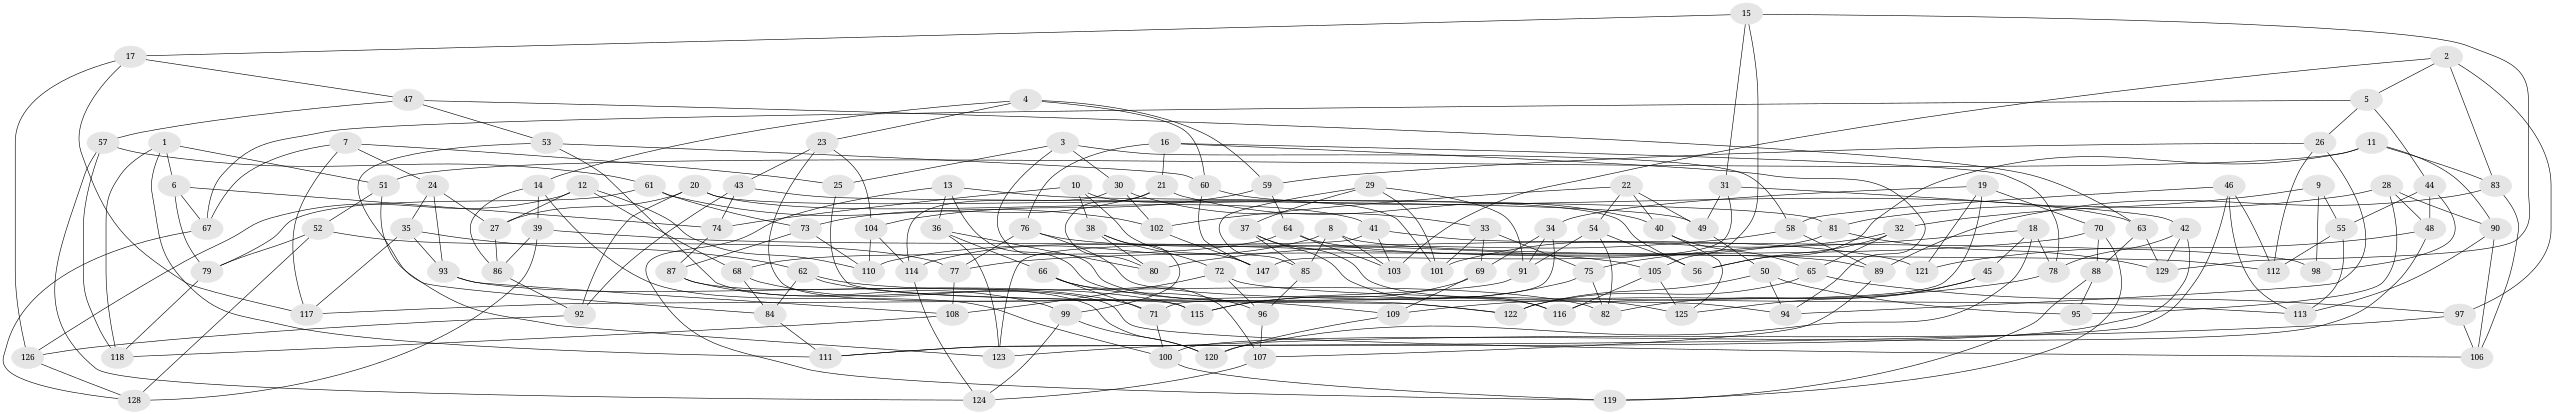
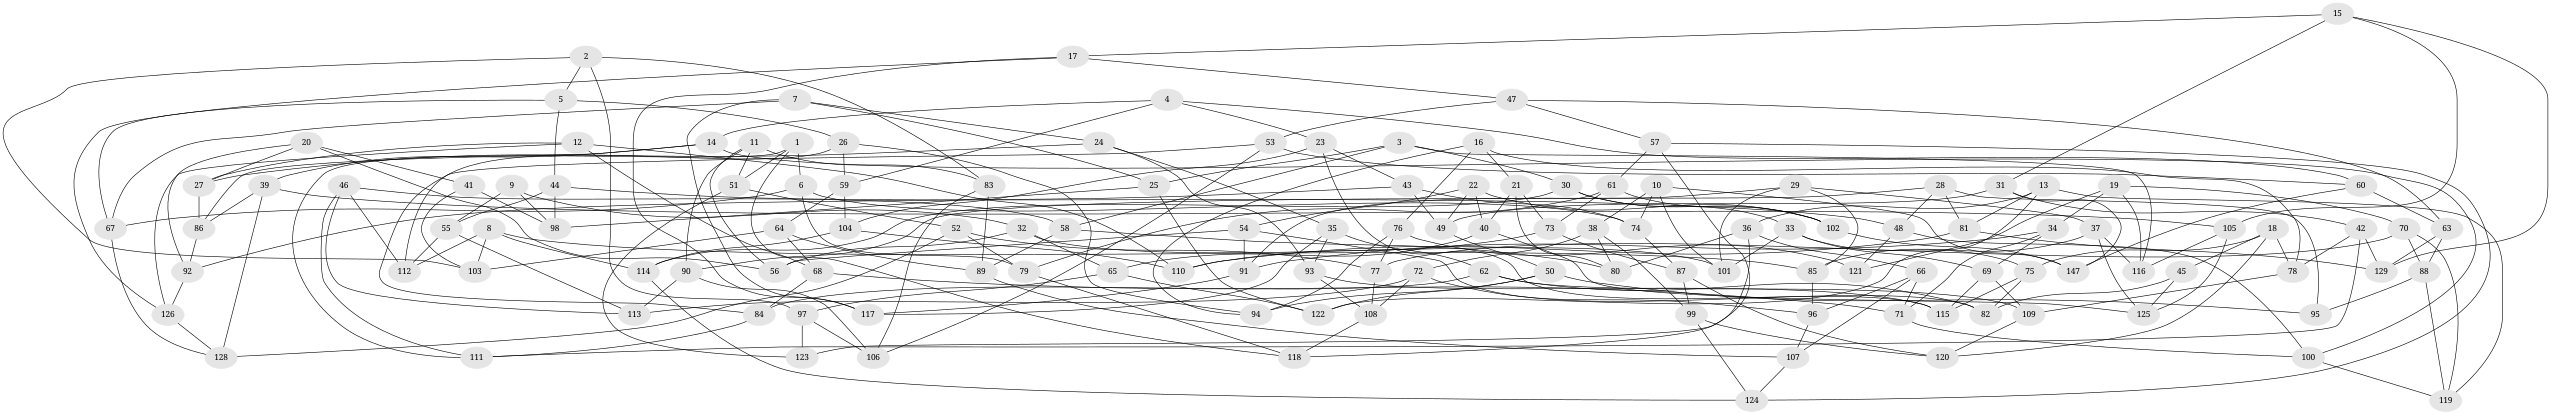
none -> (854, 207)
(1146, 246) -> none
